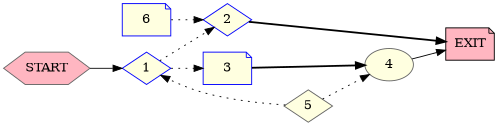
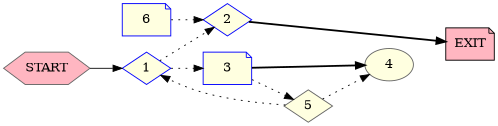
(424, 56) -> none
none -> (269, 88)
